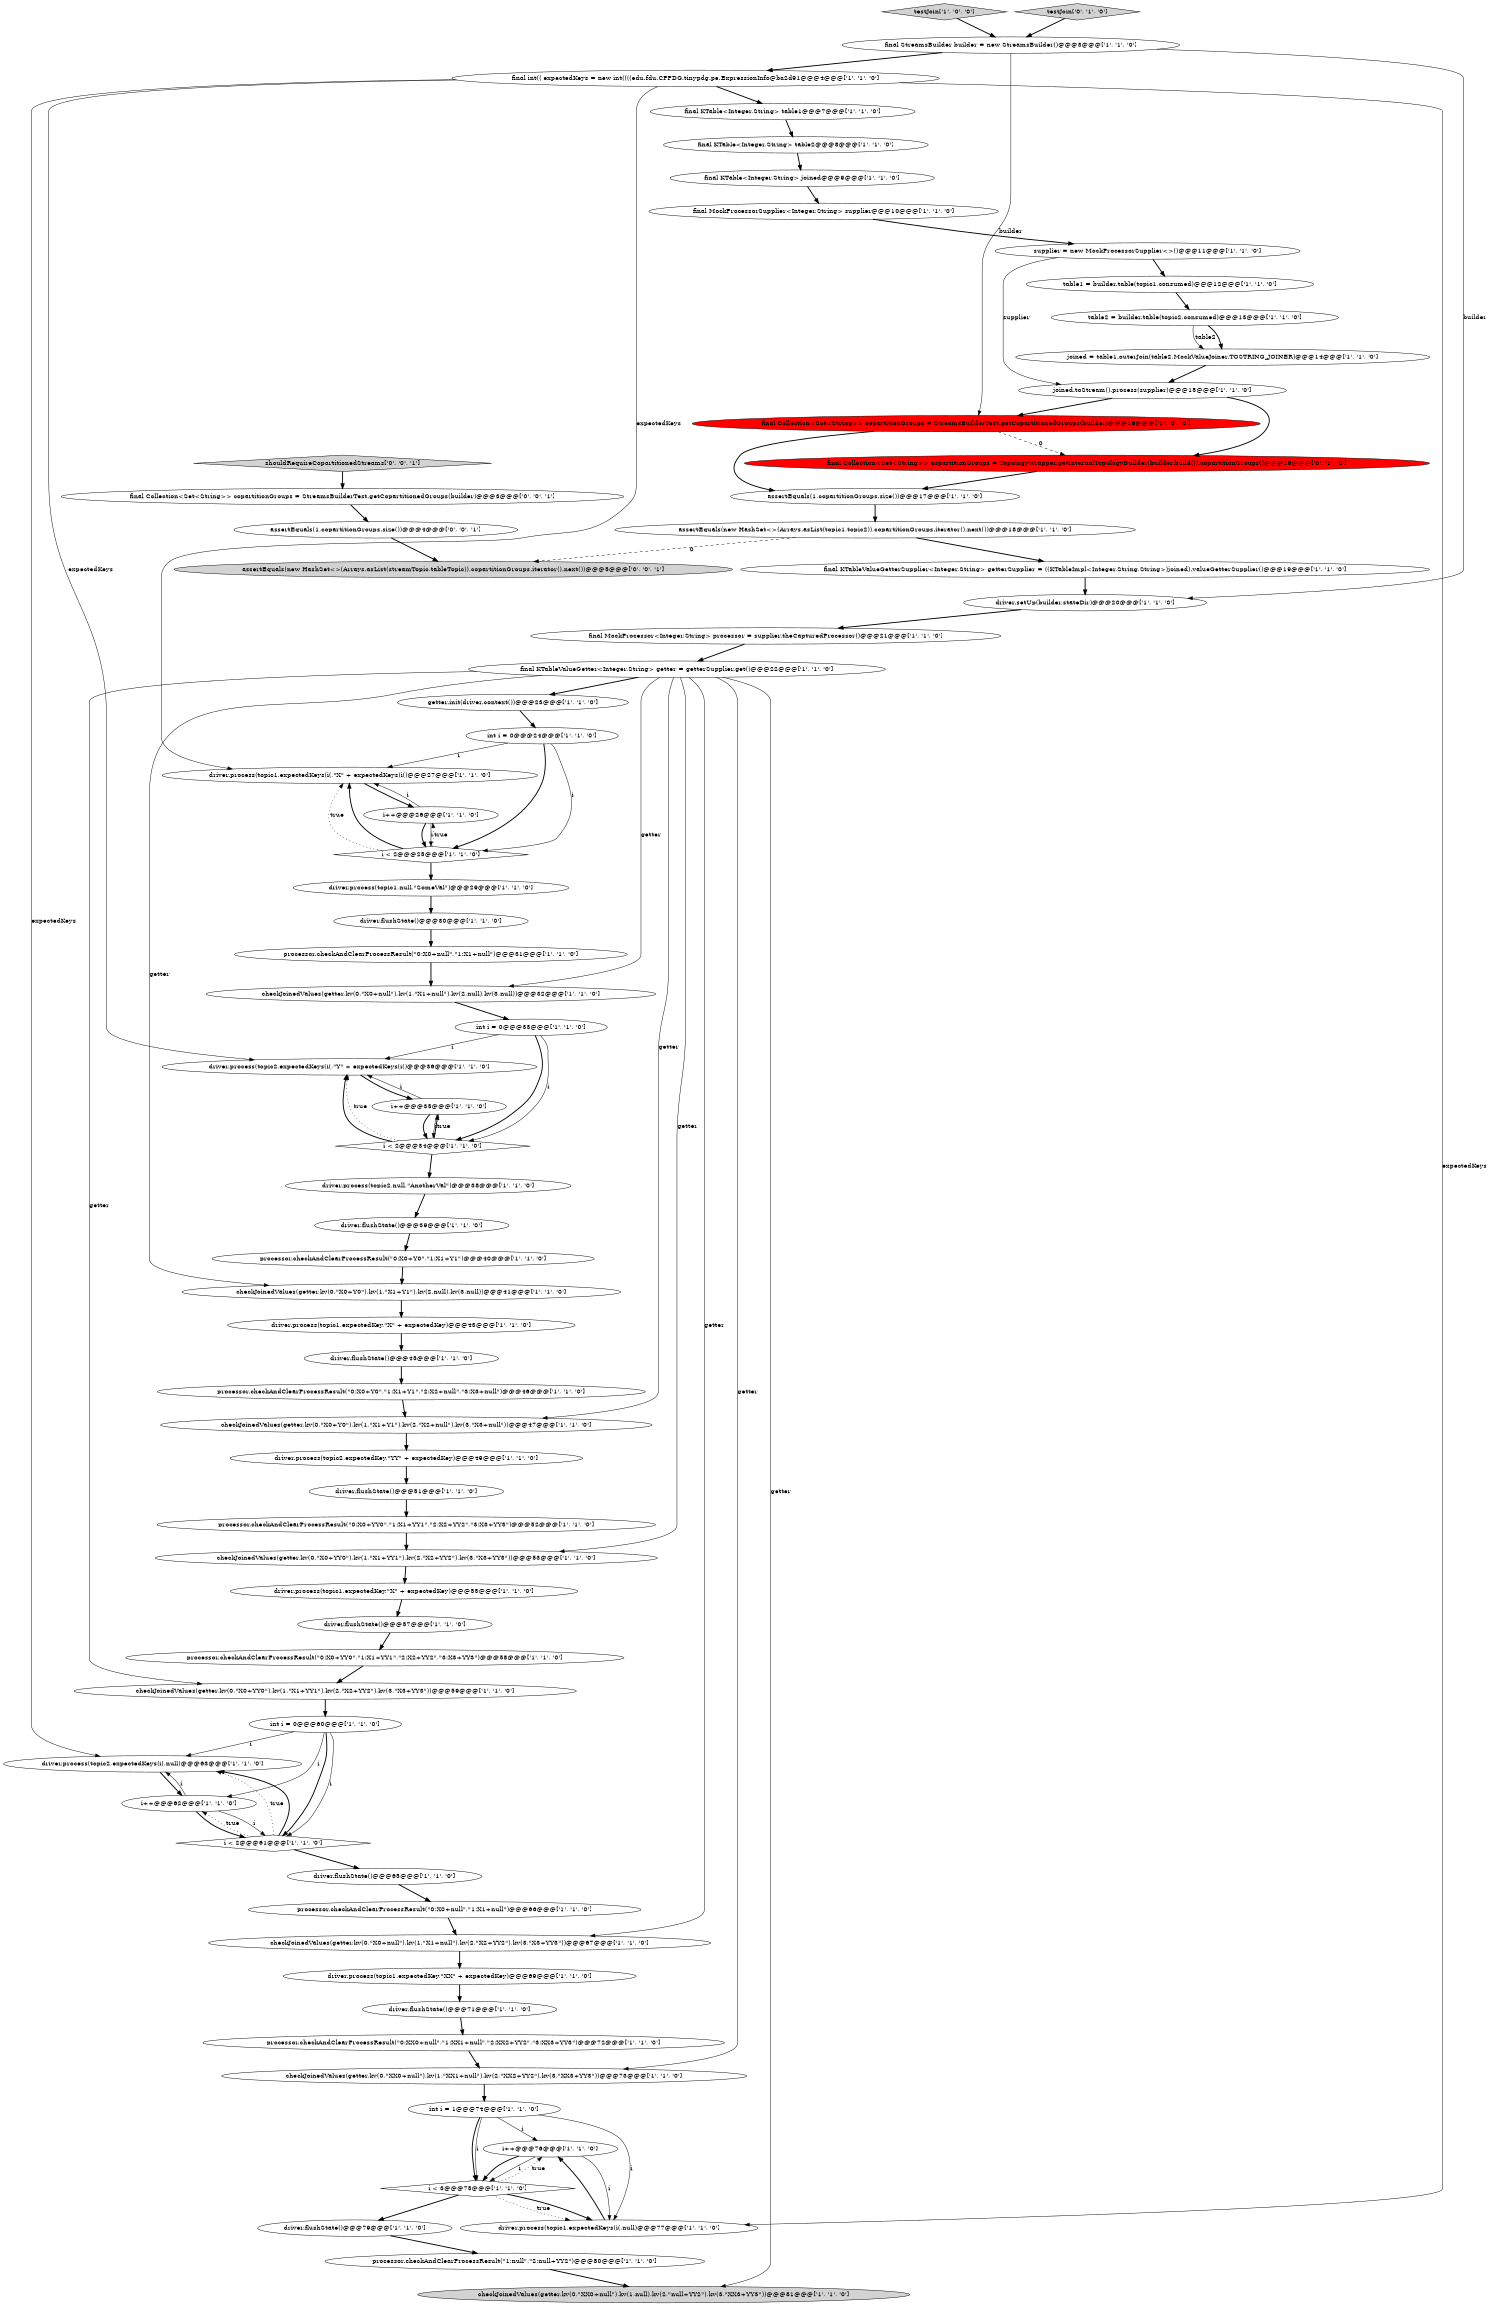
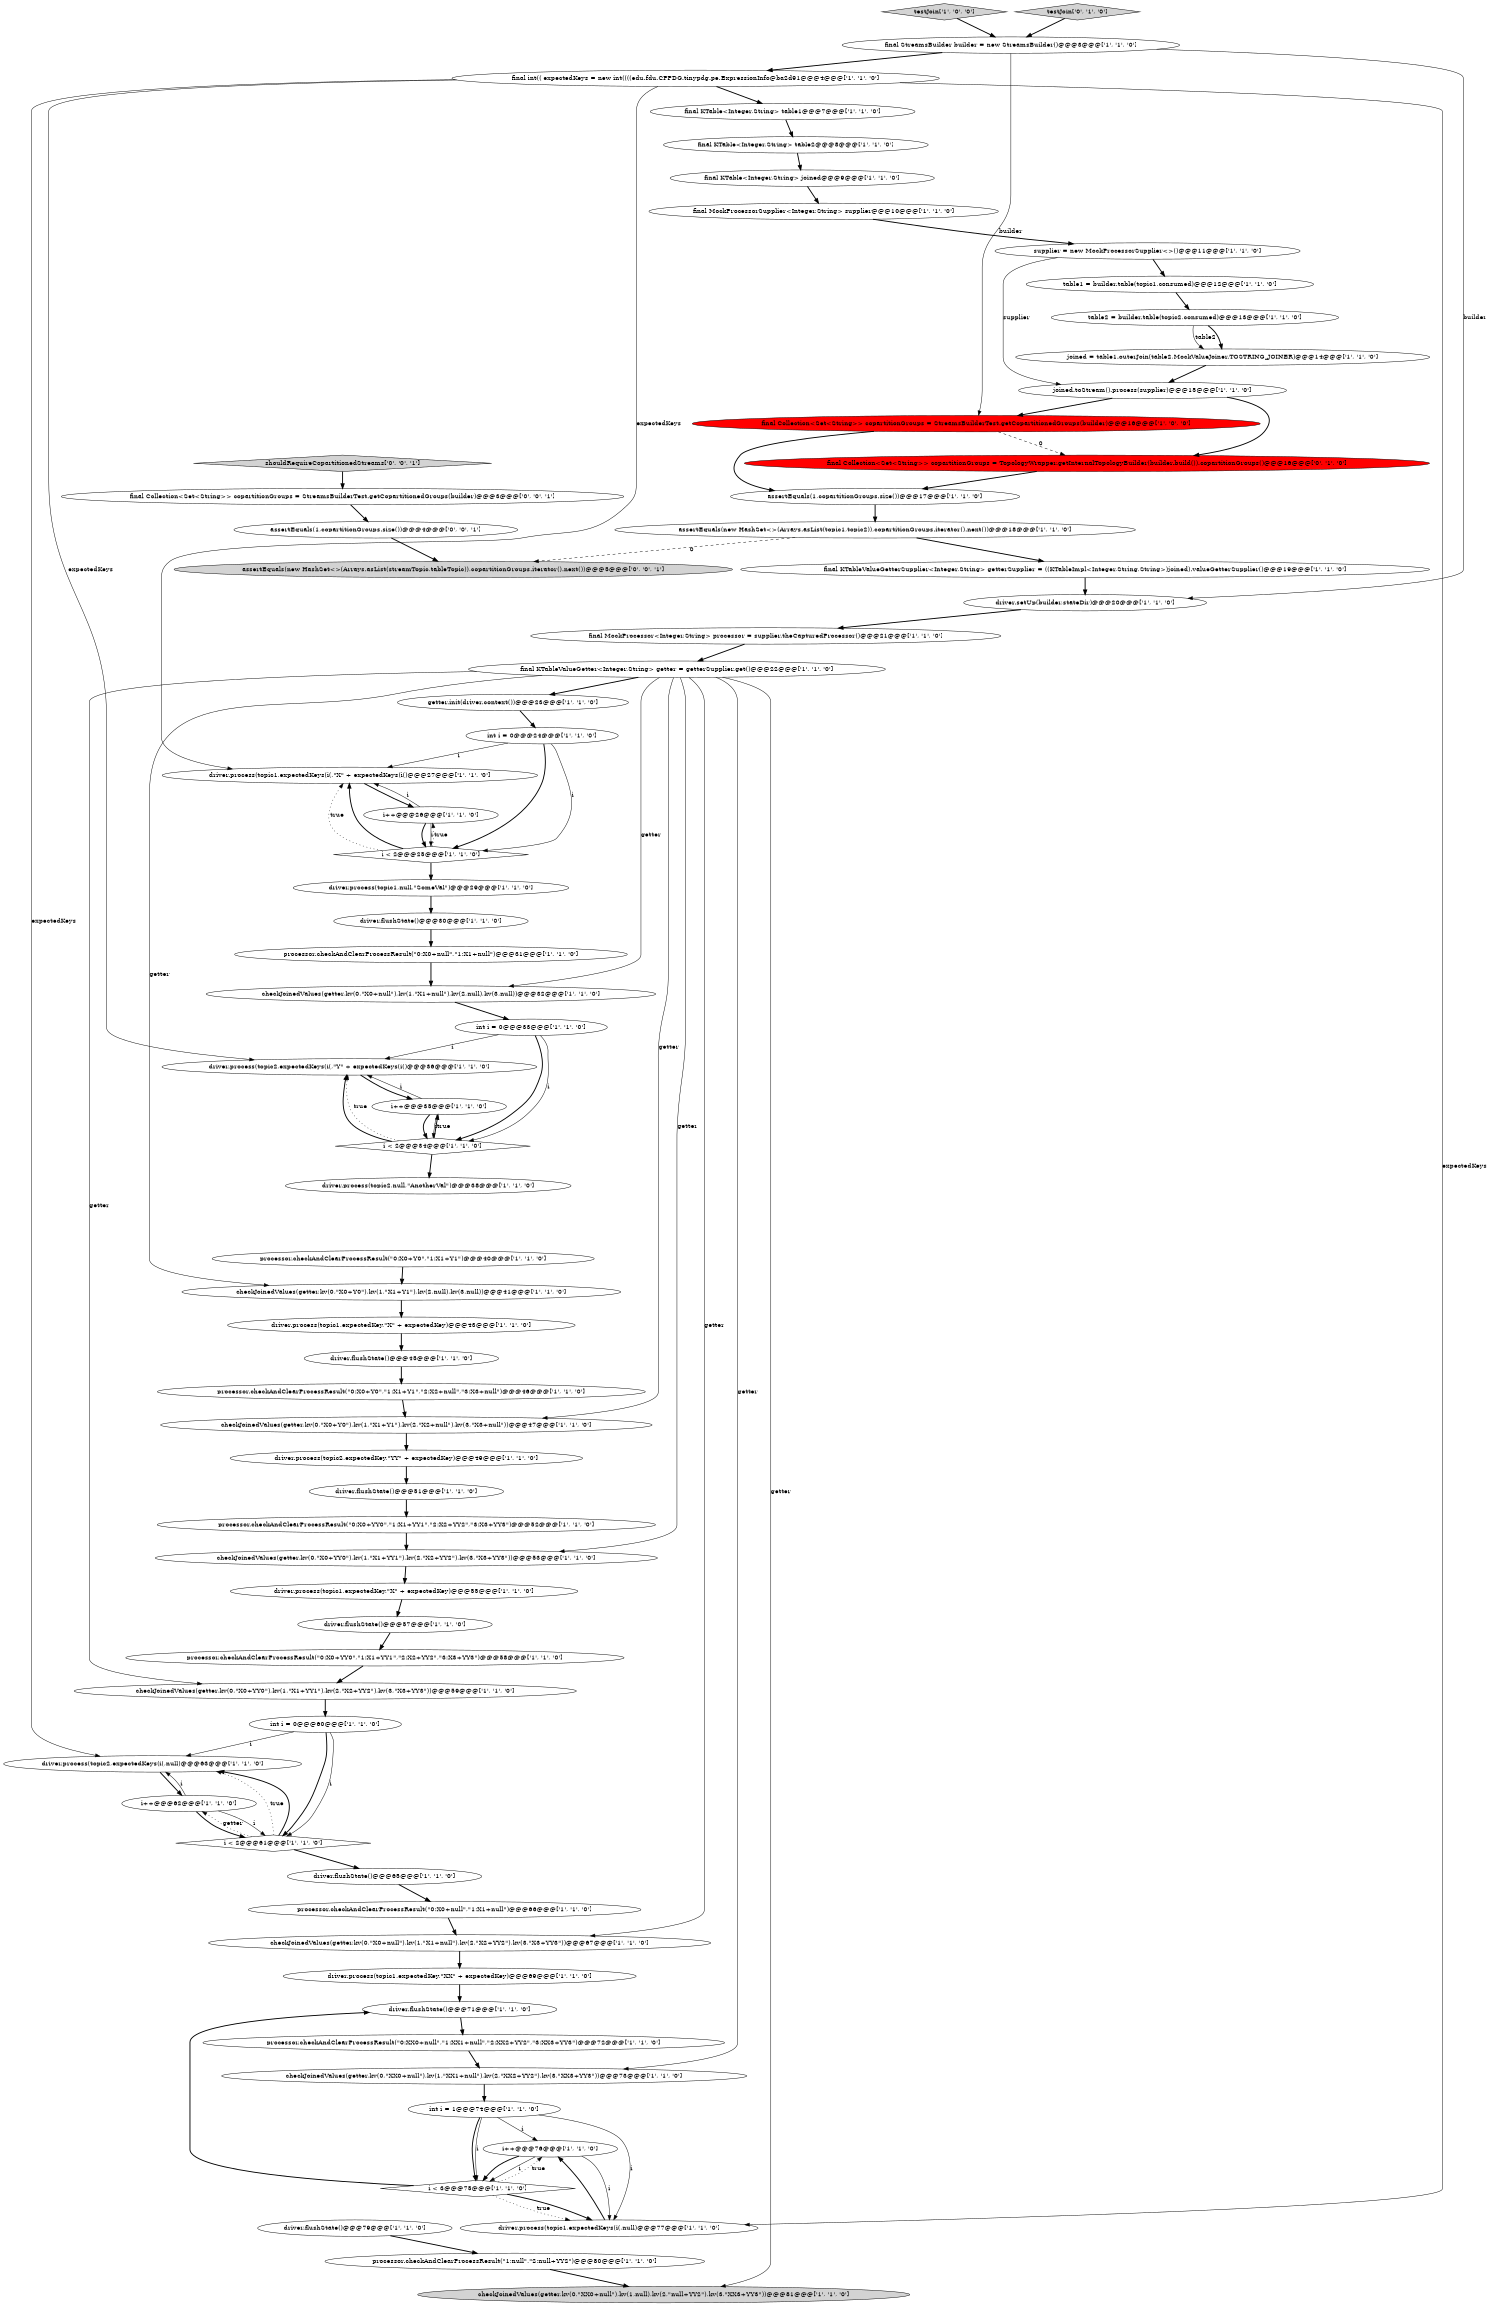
(412, 1225) -> none
(291, 1780) -> none
(233, 1823) -> (233, 1823)
(421, 2207) -> (190, 2121)
